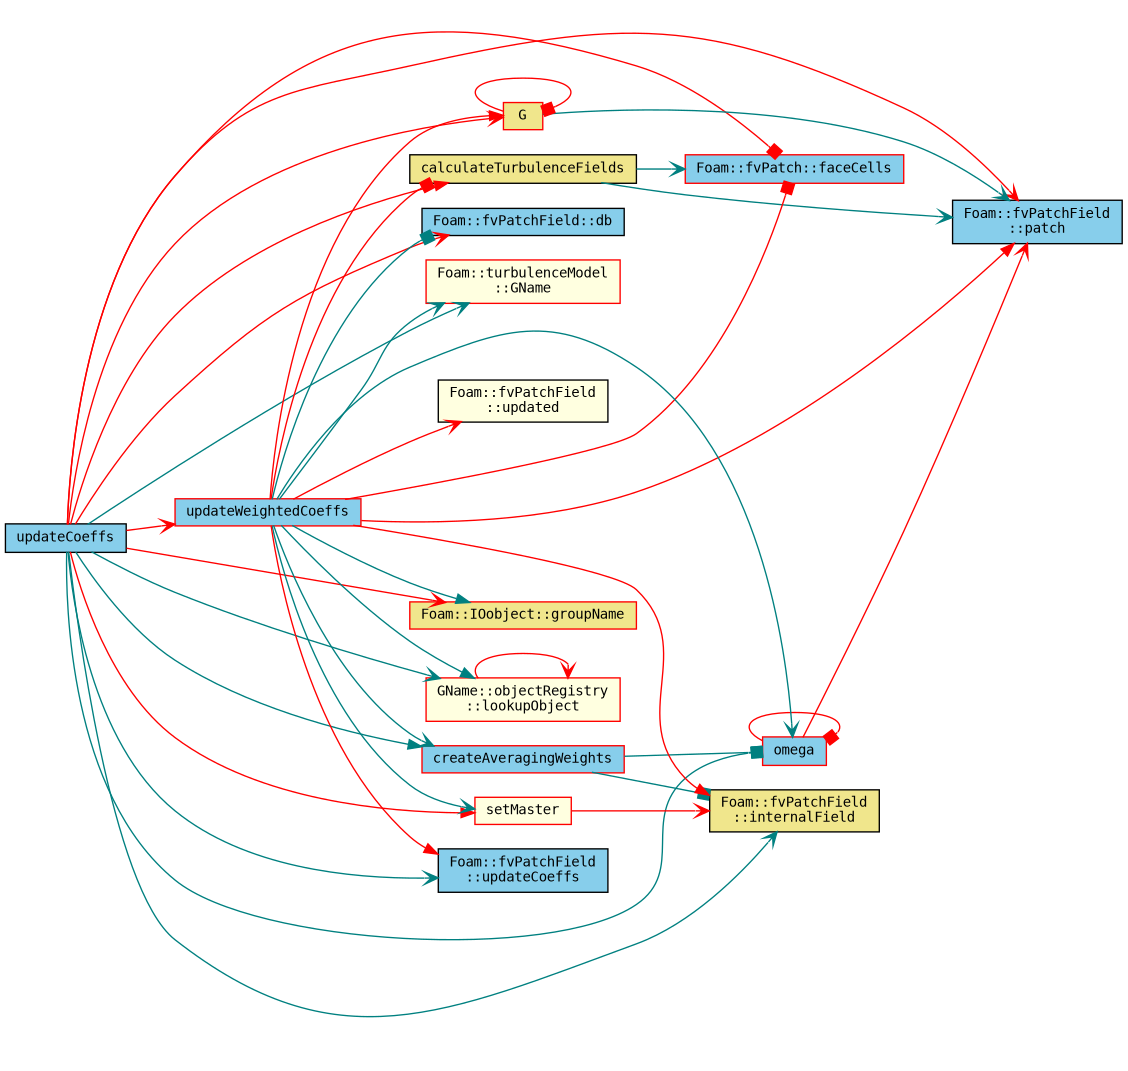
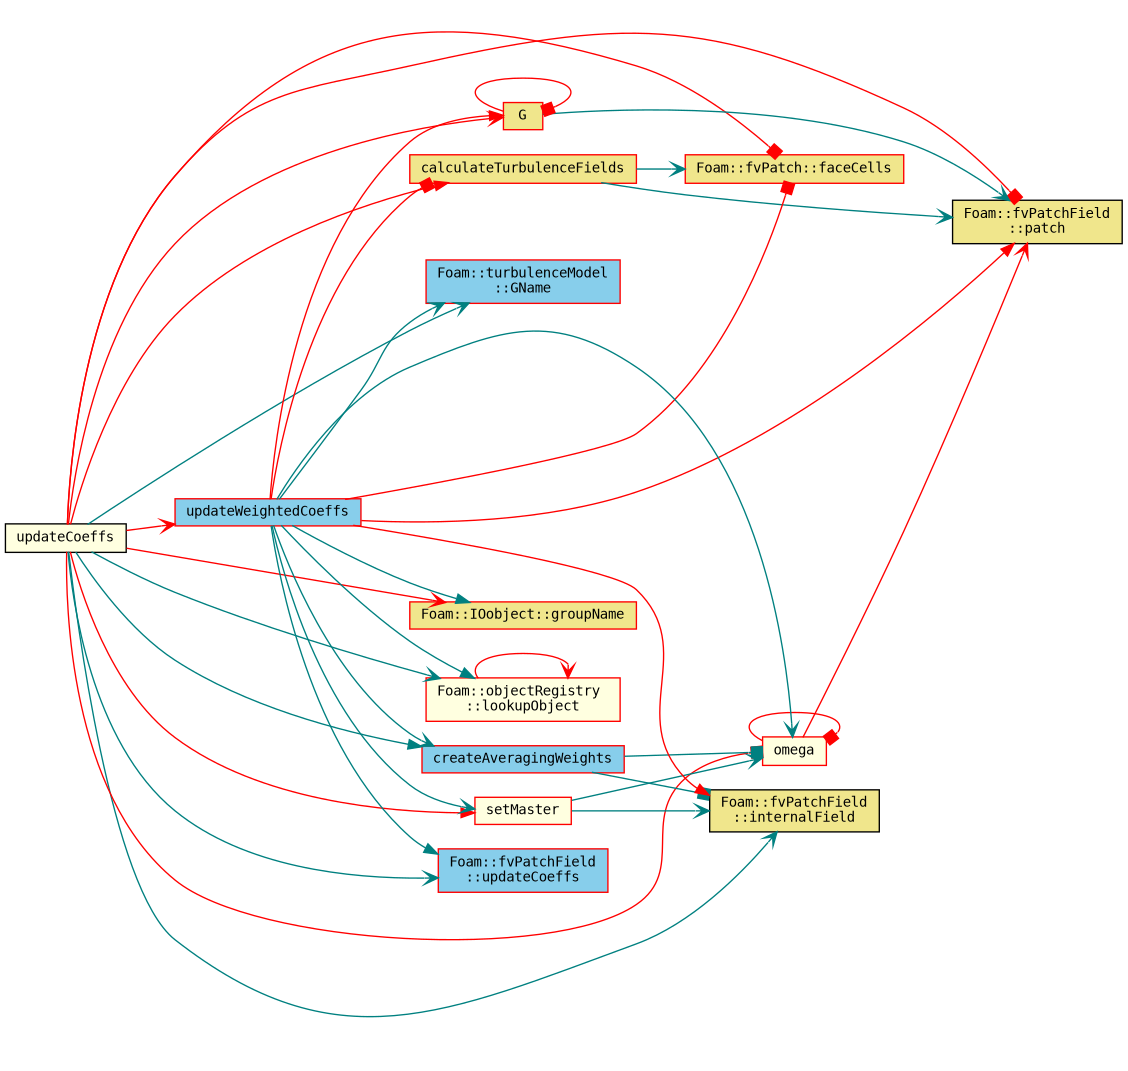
(413, 65) -> (413, 65)
(523, 169) -> (523, 169)
(794, 169) -> (794, 169)
(523, 222) -> none
(1037, 222) -> (1037, 222)
(523, 282) -> (523, 282)
(523, 401) -> none
(66, 538) -> (66, 538)
(523, 700) -> (523, 700)
(320, 702) -> (320, 702)
(794, 751) -> (794, 751)
none -> (669, 779)
(634, 811) -> (634, 811)
(523, 871) -> (523, 871)
(330, 931) -> (330, 931)
